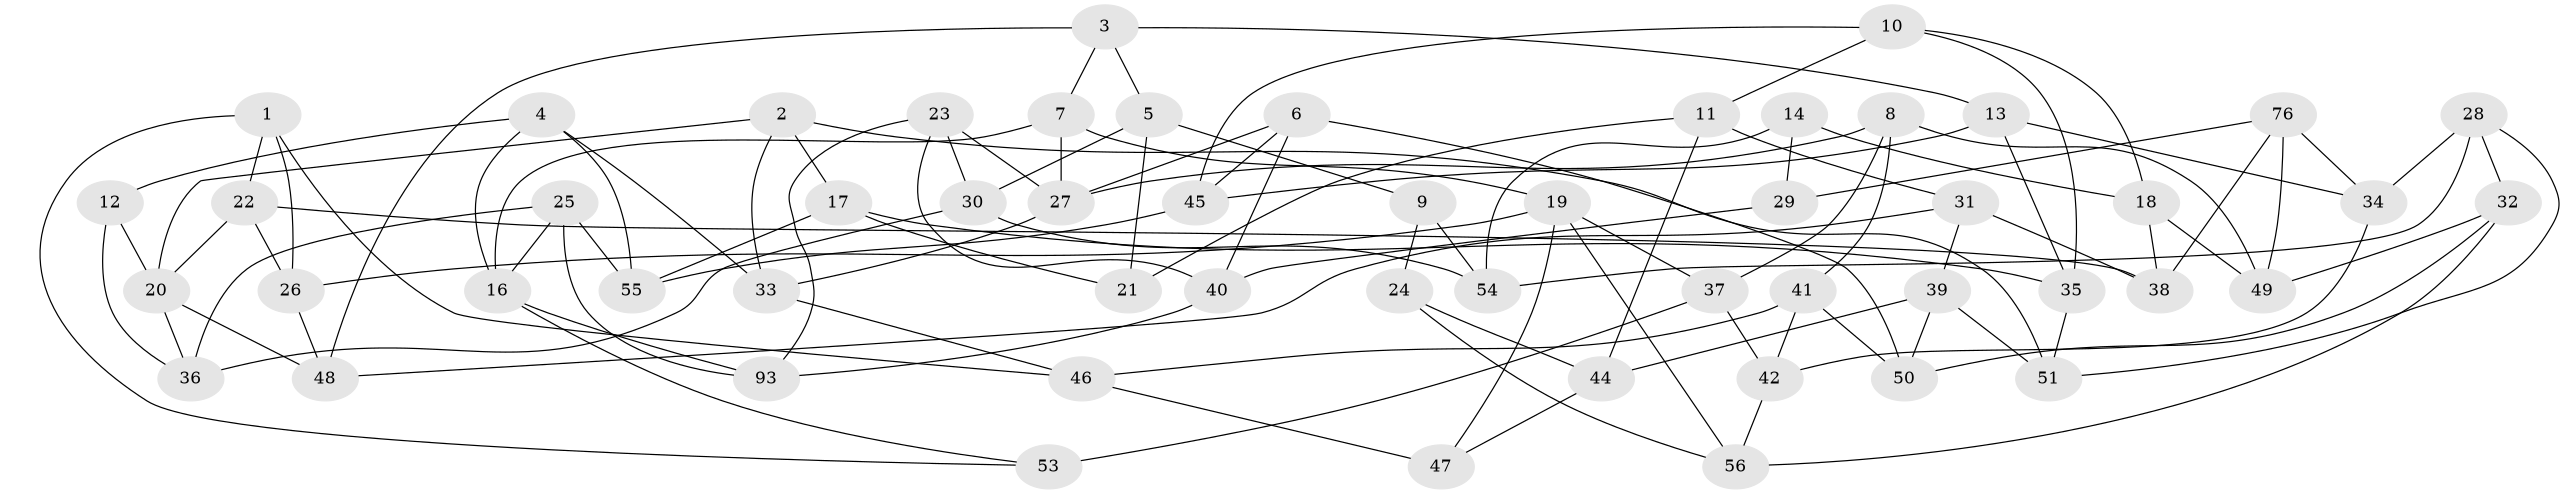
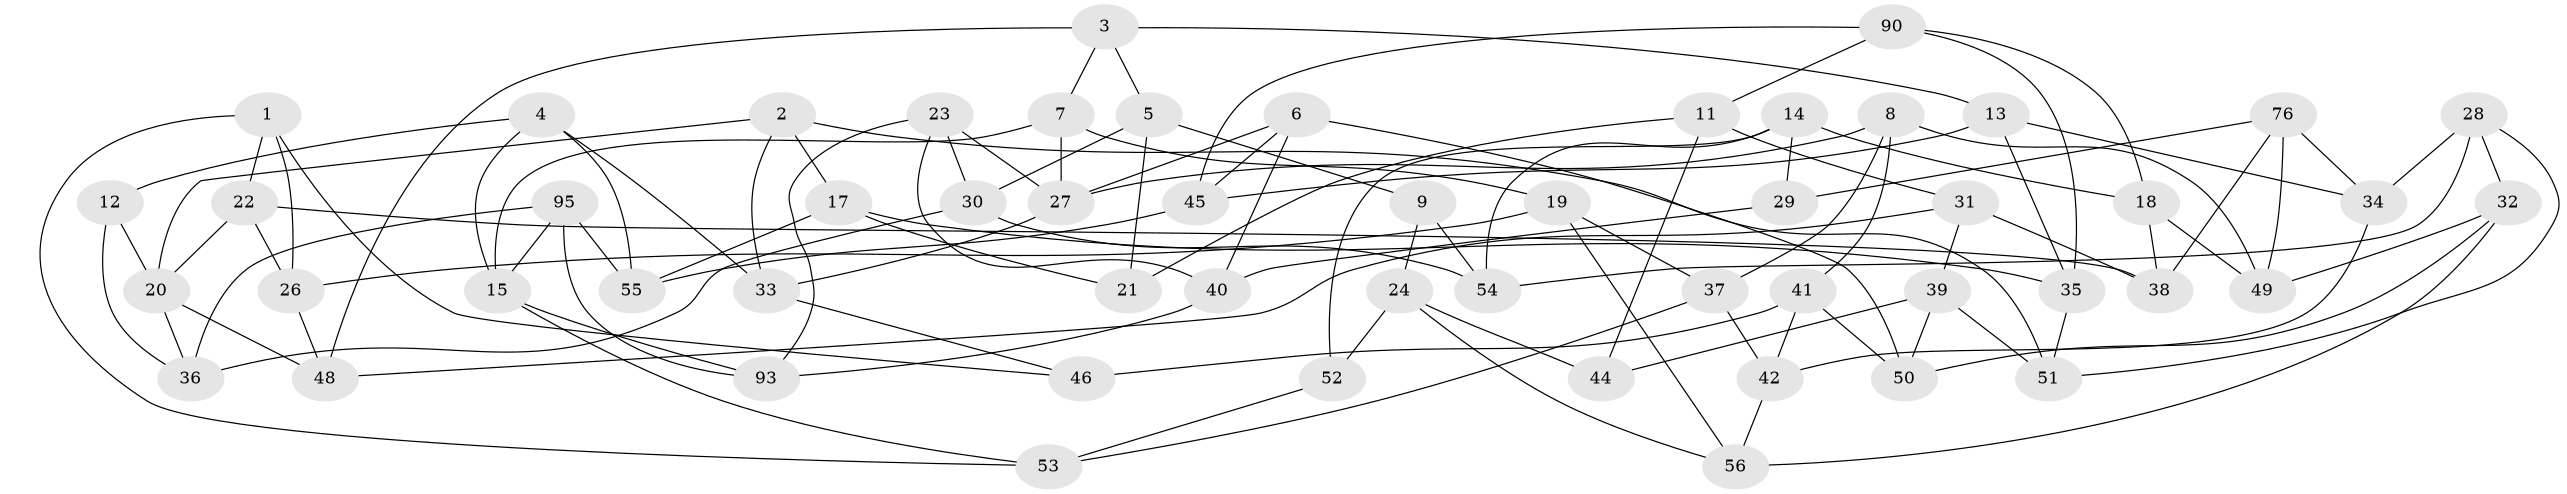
(1892, 27) -> (1892, 27)
(565, 203) -> (565, 203)
(498, 291) -> (498, 291)
none -> (1332, 379)
(1441, 467) -> none
